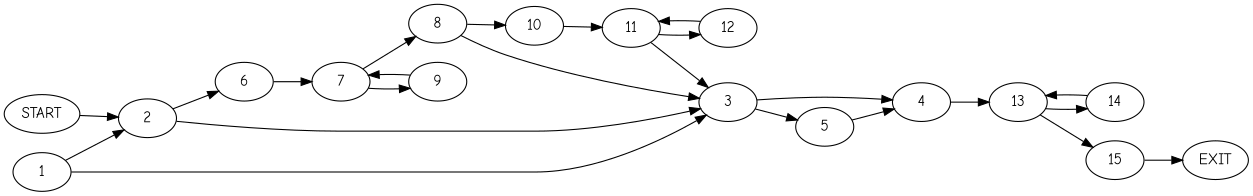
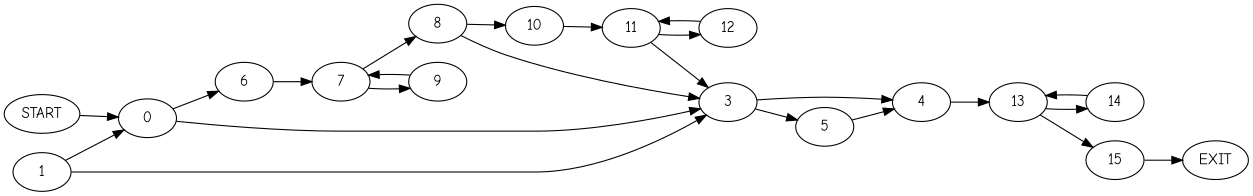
(147, 118) -> (147, 118)
